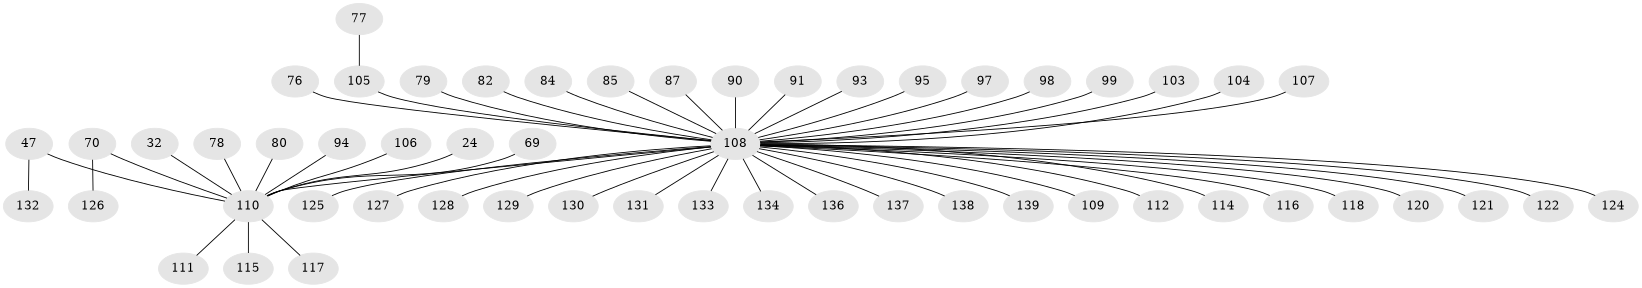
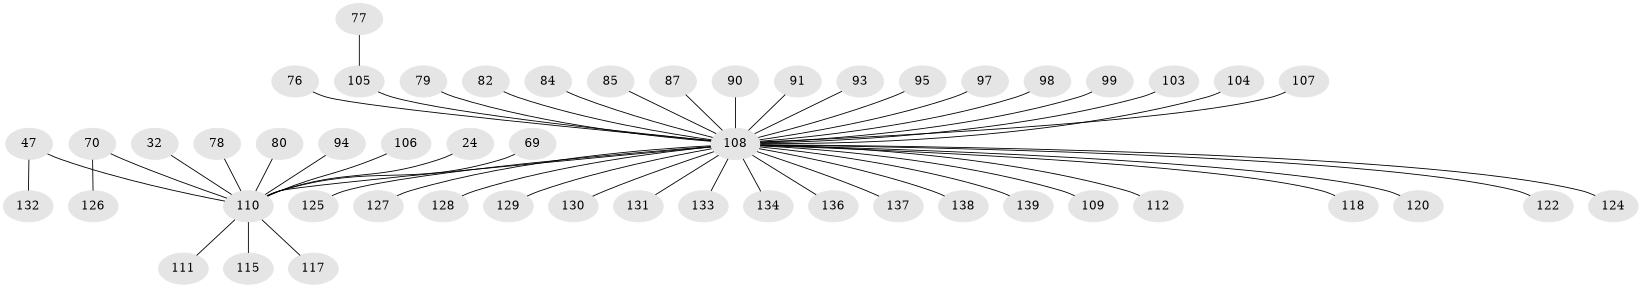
(1223, 206) -> none
(1288, 206) -> none
(1483, 206) -> none
